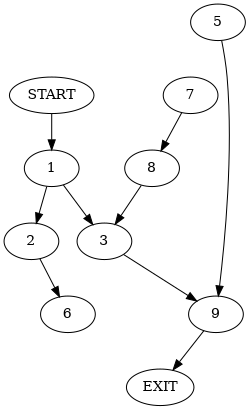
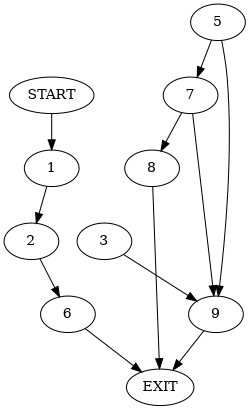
none -> (206, 54)
(131, 200) -> (156, 264)
none -> (203, 200)
(75, 201) -> none
none -> (109, 347)
